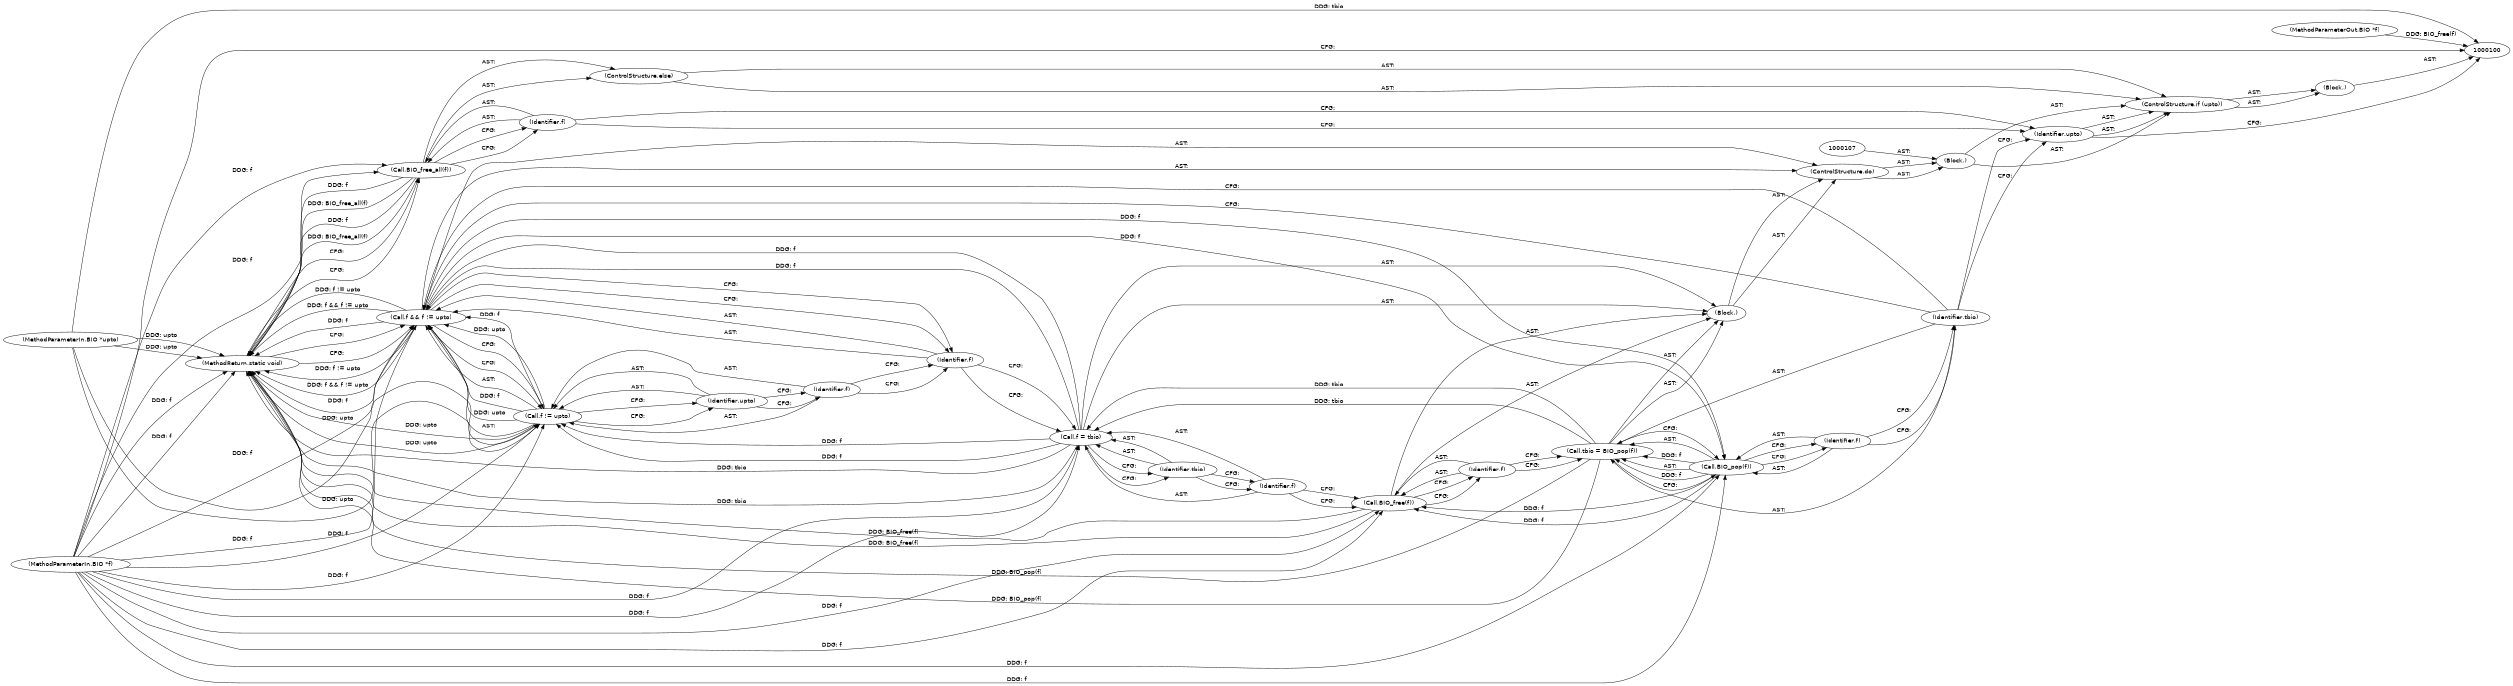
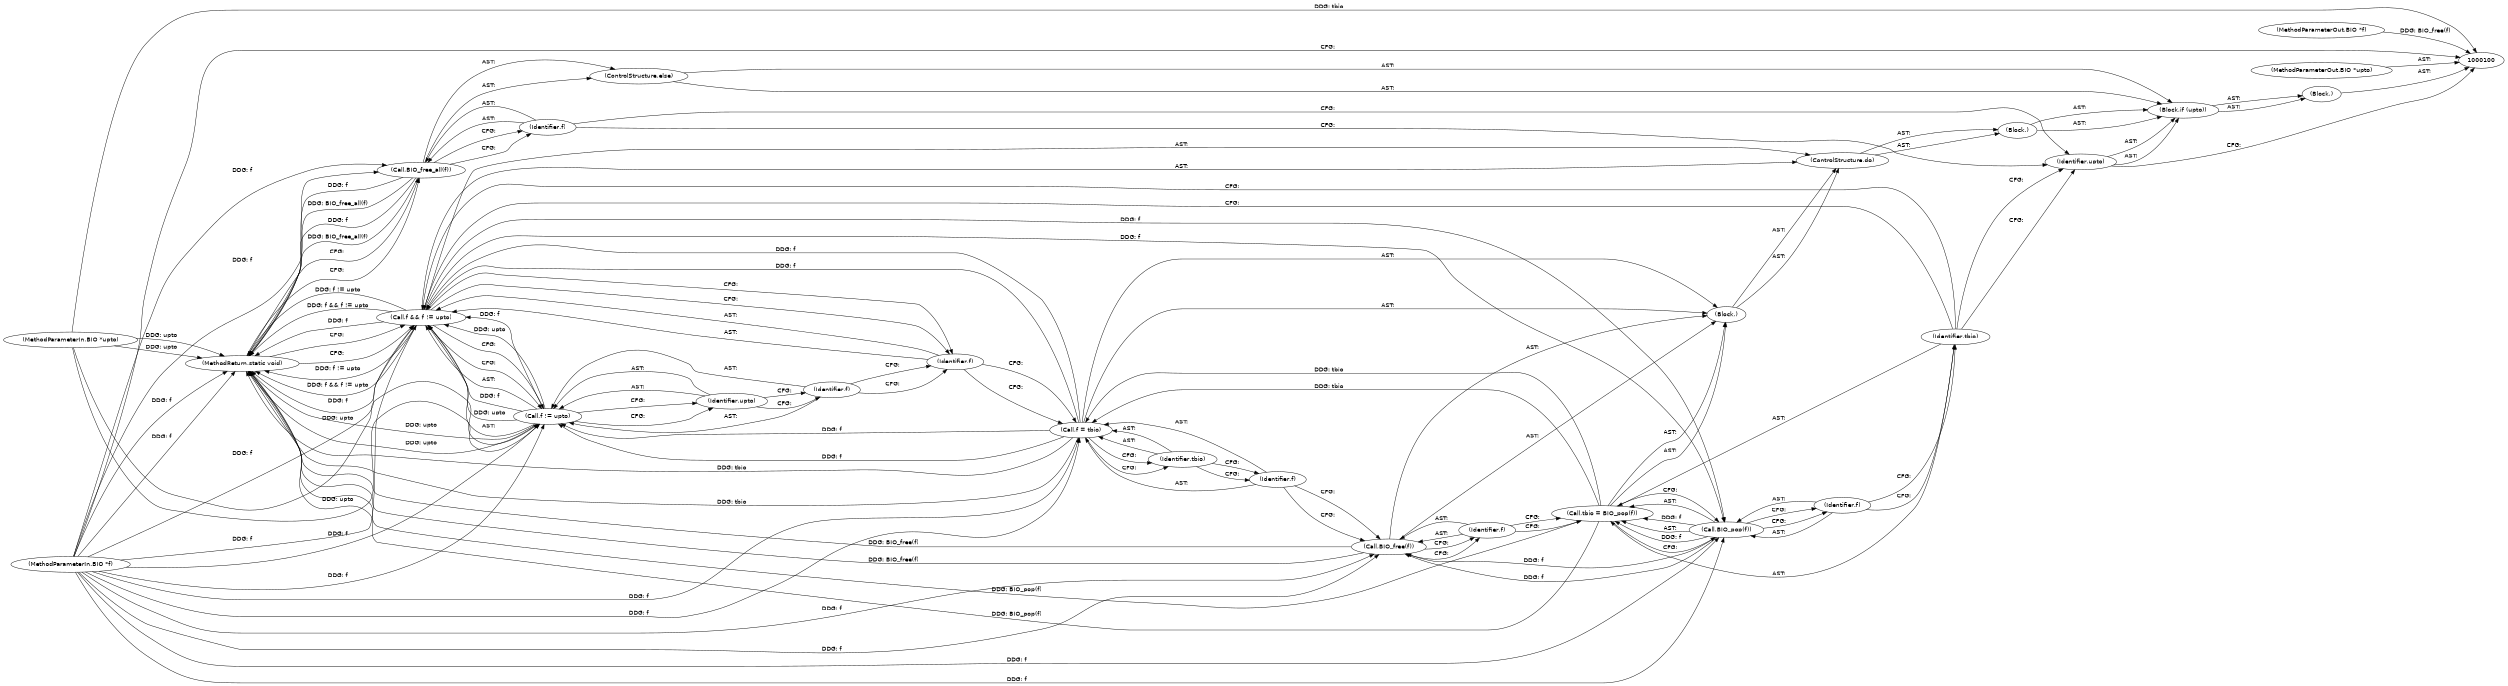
none -> (2322, 70)
(2182, 105) -> (2183, 110)
(1842, 148) -> none
